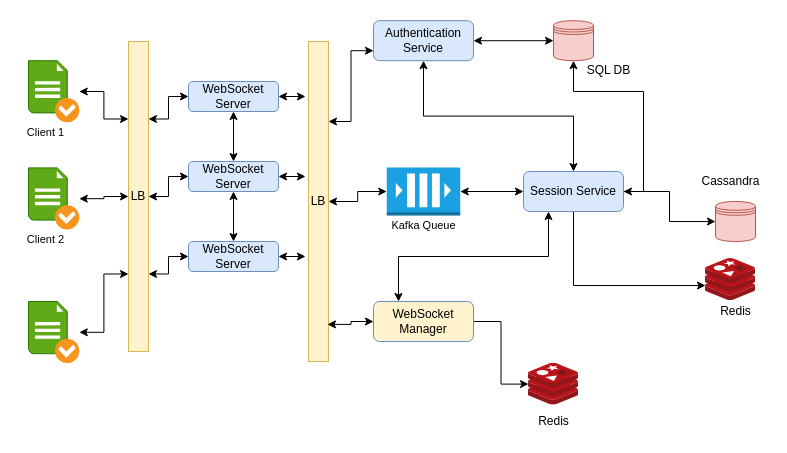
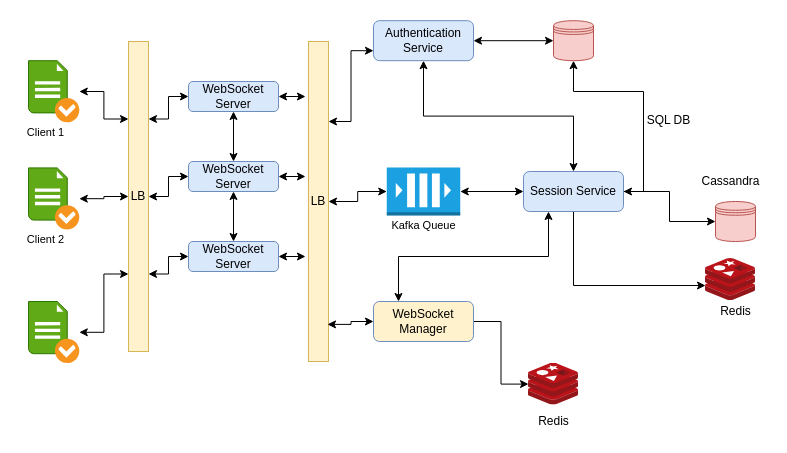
(609, 71) -> (669, 121)
